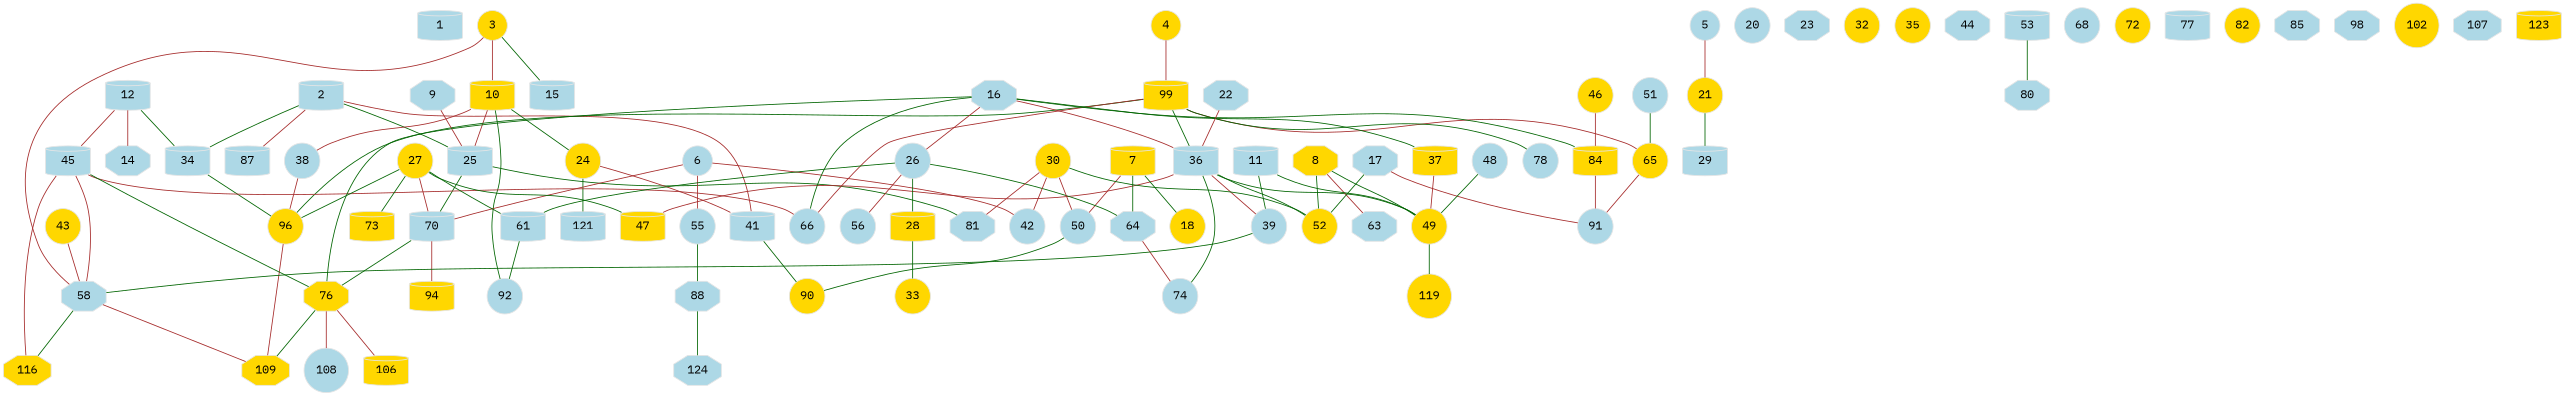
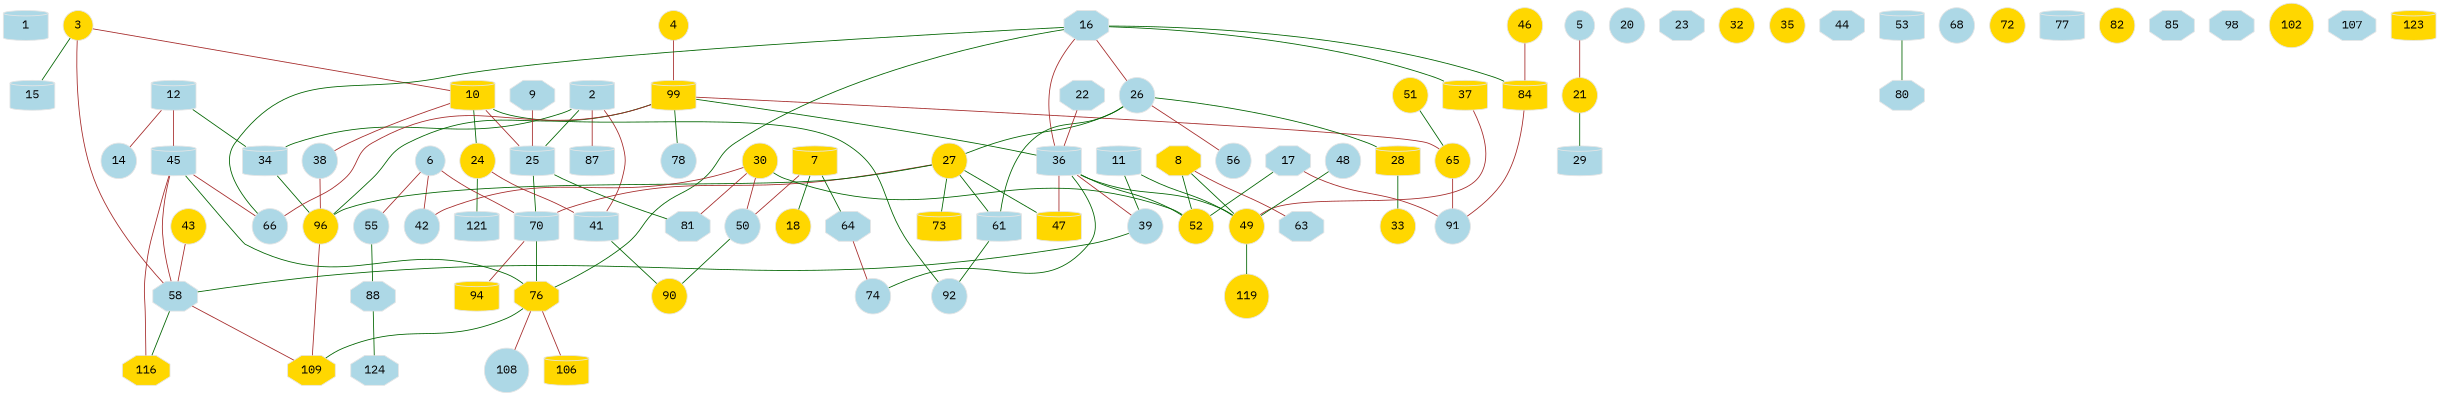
(1650, 95) -> (1410, 95)
(128, 161) -> (119, 161)
(1016, 182) -> (1029, 135)
